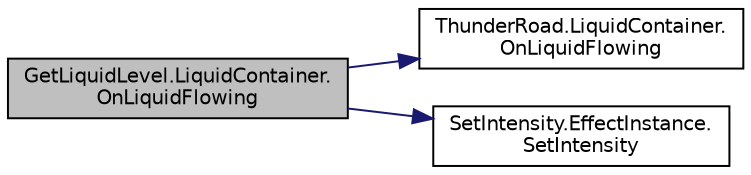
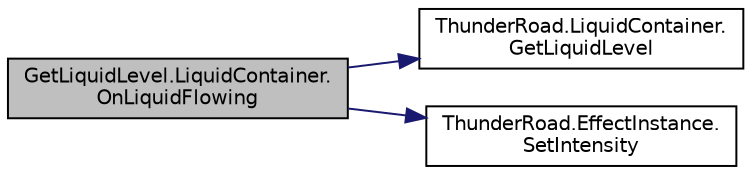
(581, 39) -> (581, 39)
(581, 136) -> (581, 136)
